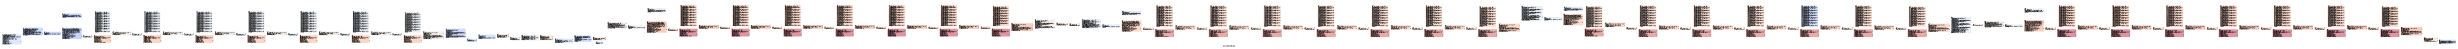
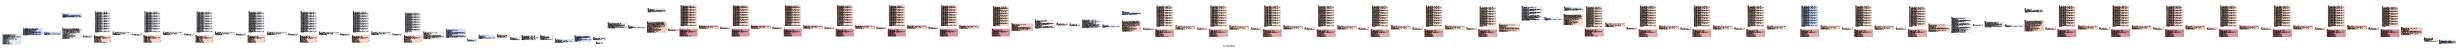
(985, 28) -> none
(1793, 29) -> none
(72, 33) -> (72, 33)
